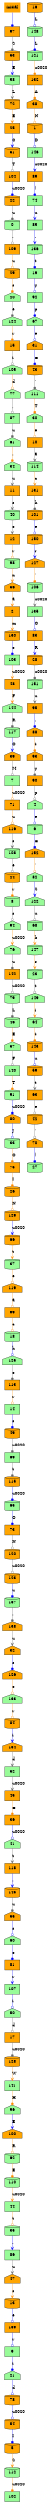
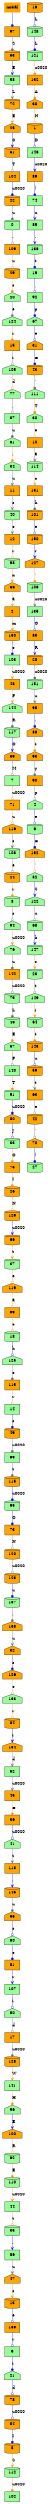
(12, 128) -> (12, 128)
(36, 285) -> (36, 285)
(35, 937) -> (35, 937)
